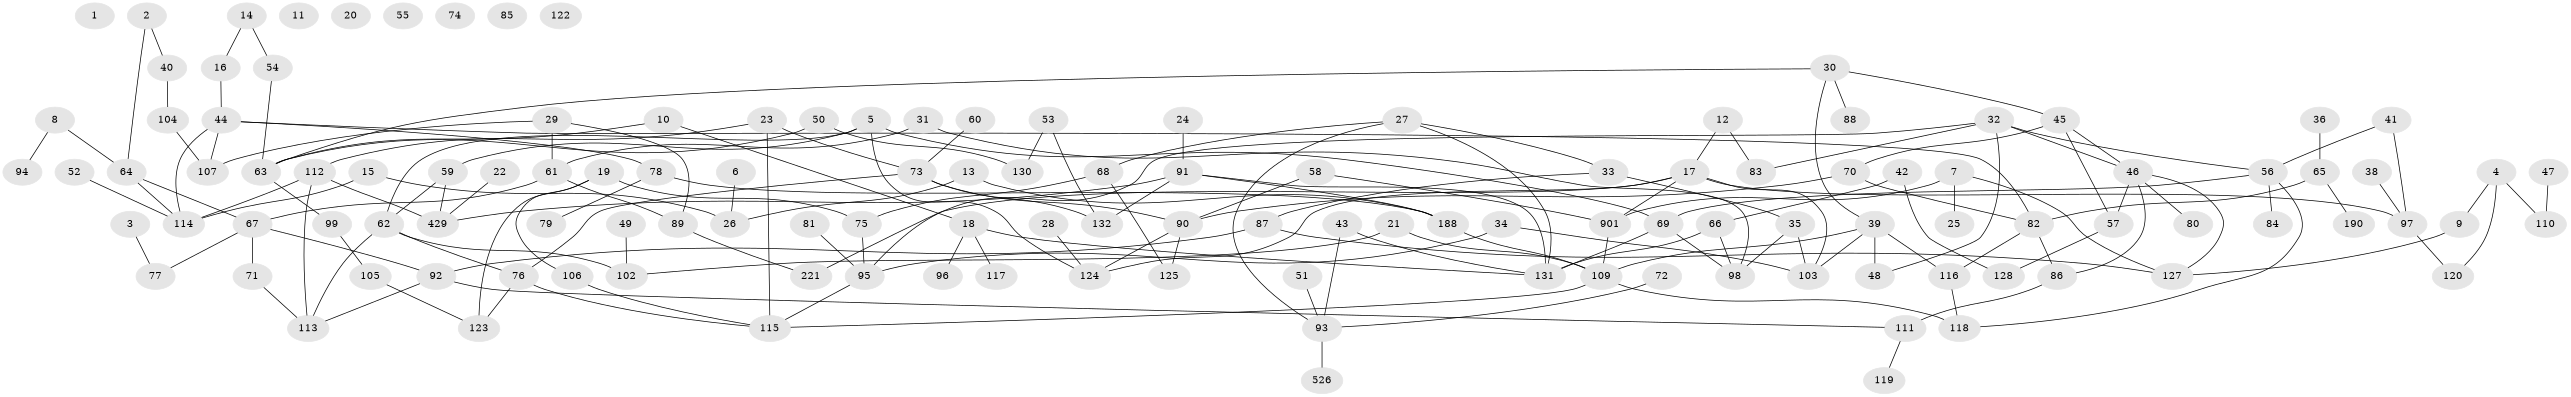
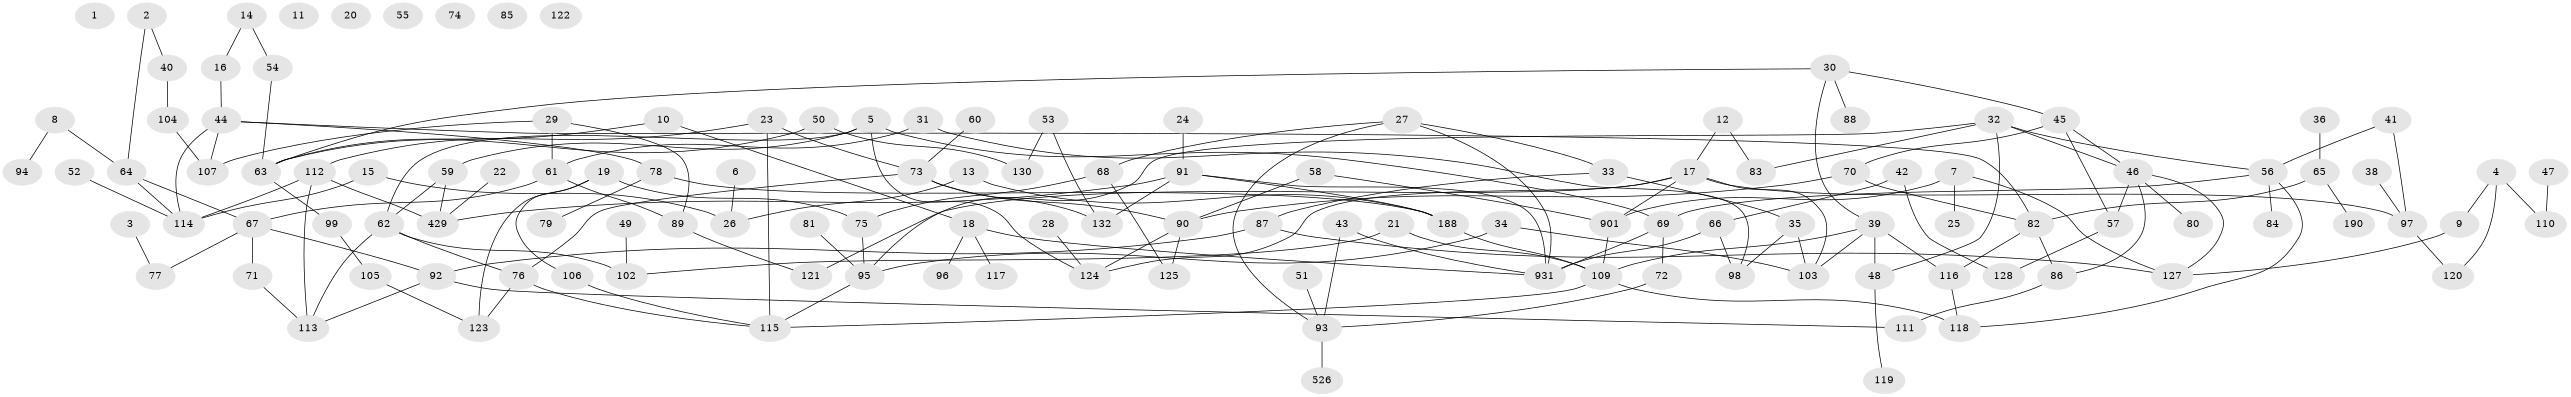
(1695, 247) -> (1663, 250)
(811, 276) -> (811, 276)
(1545, 276) -> (1545, 276)
(1895, 354) -> (1877, 333)
